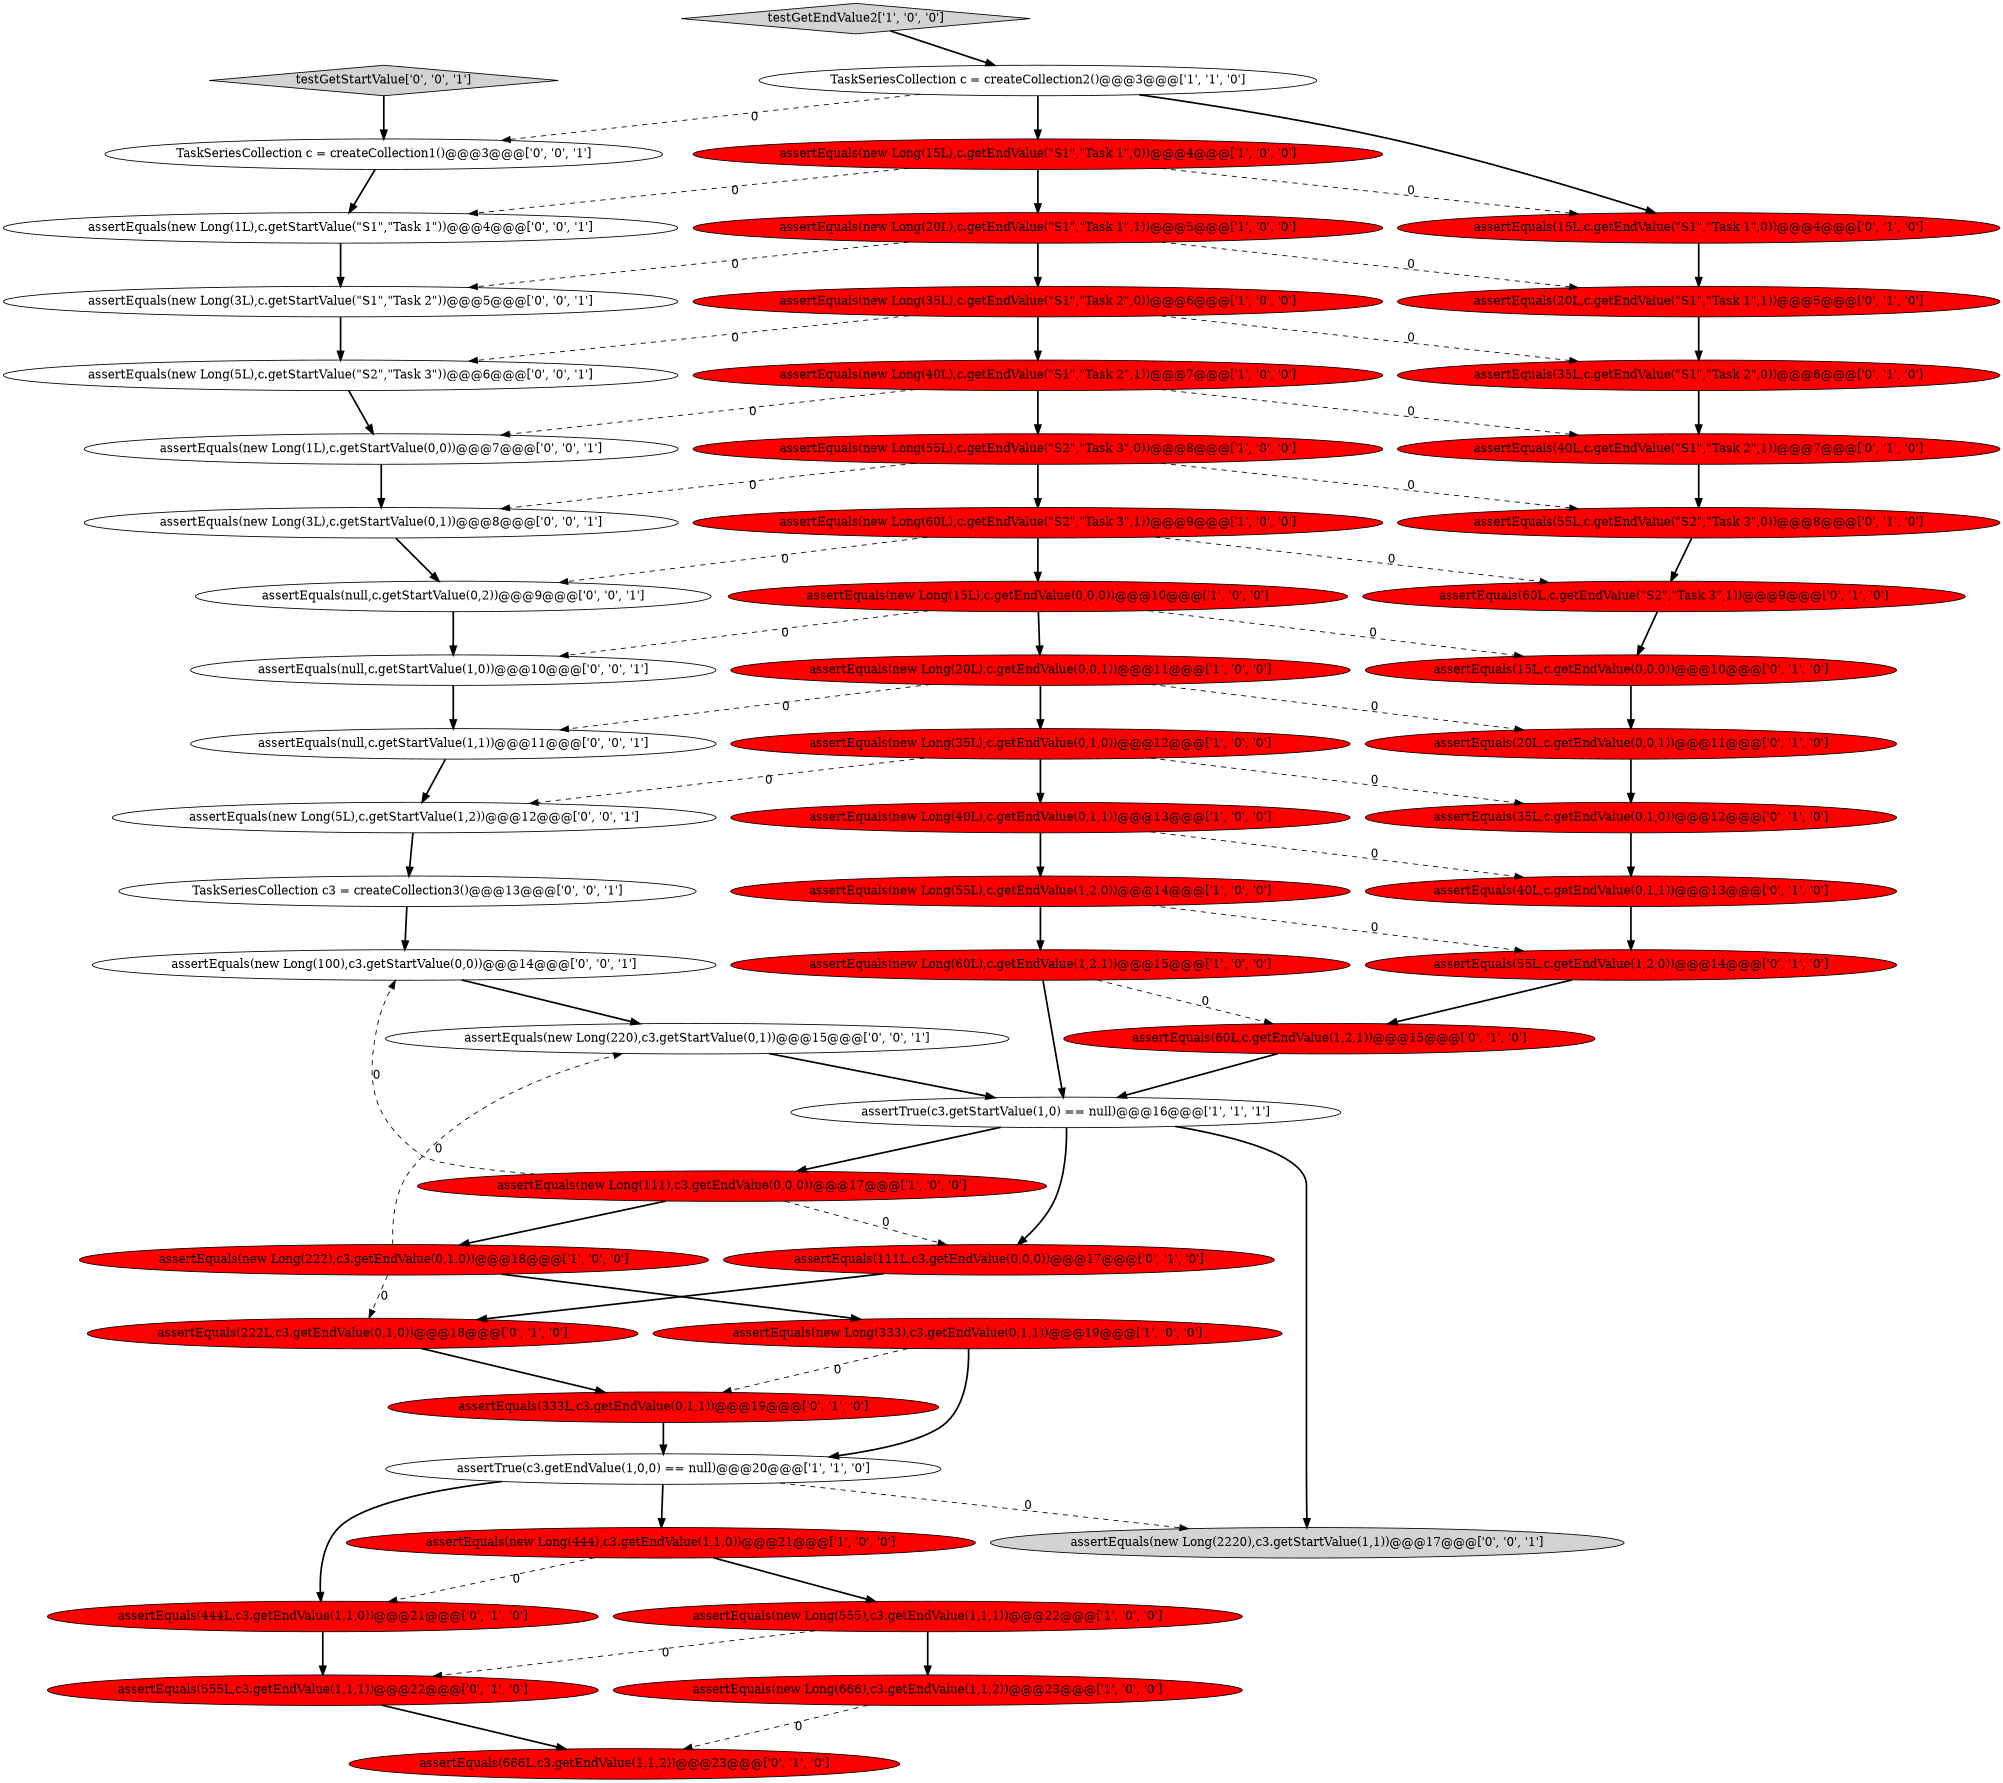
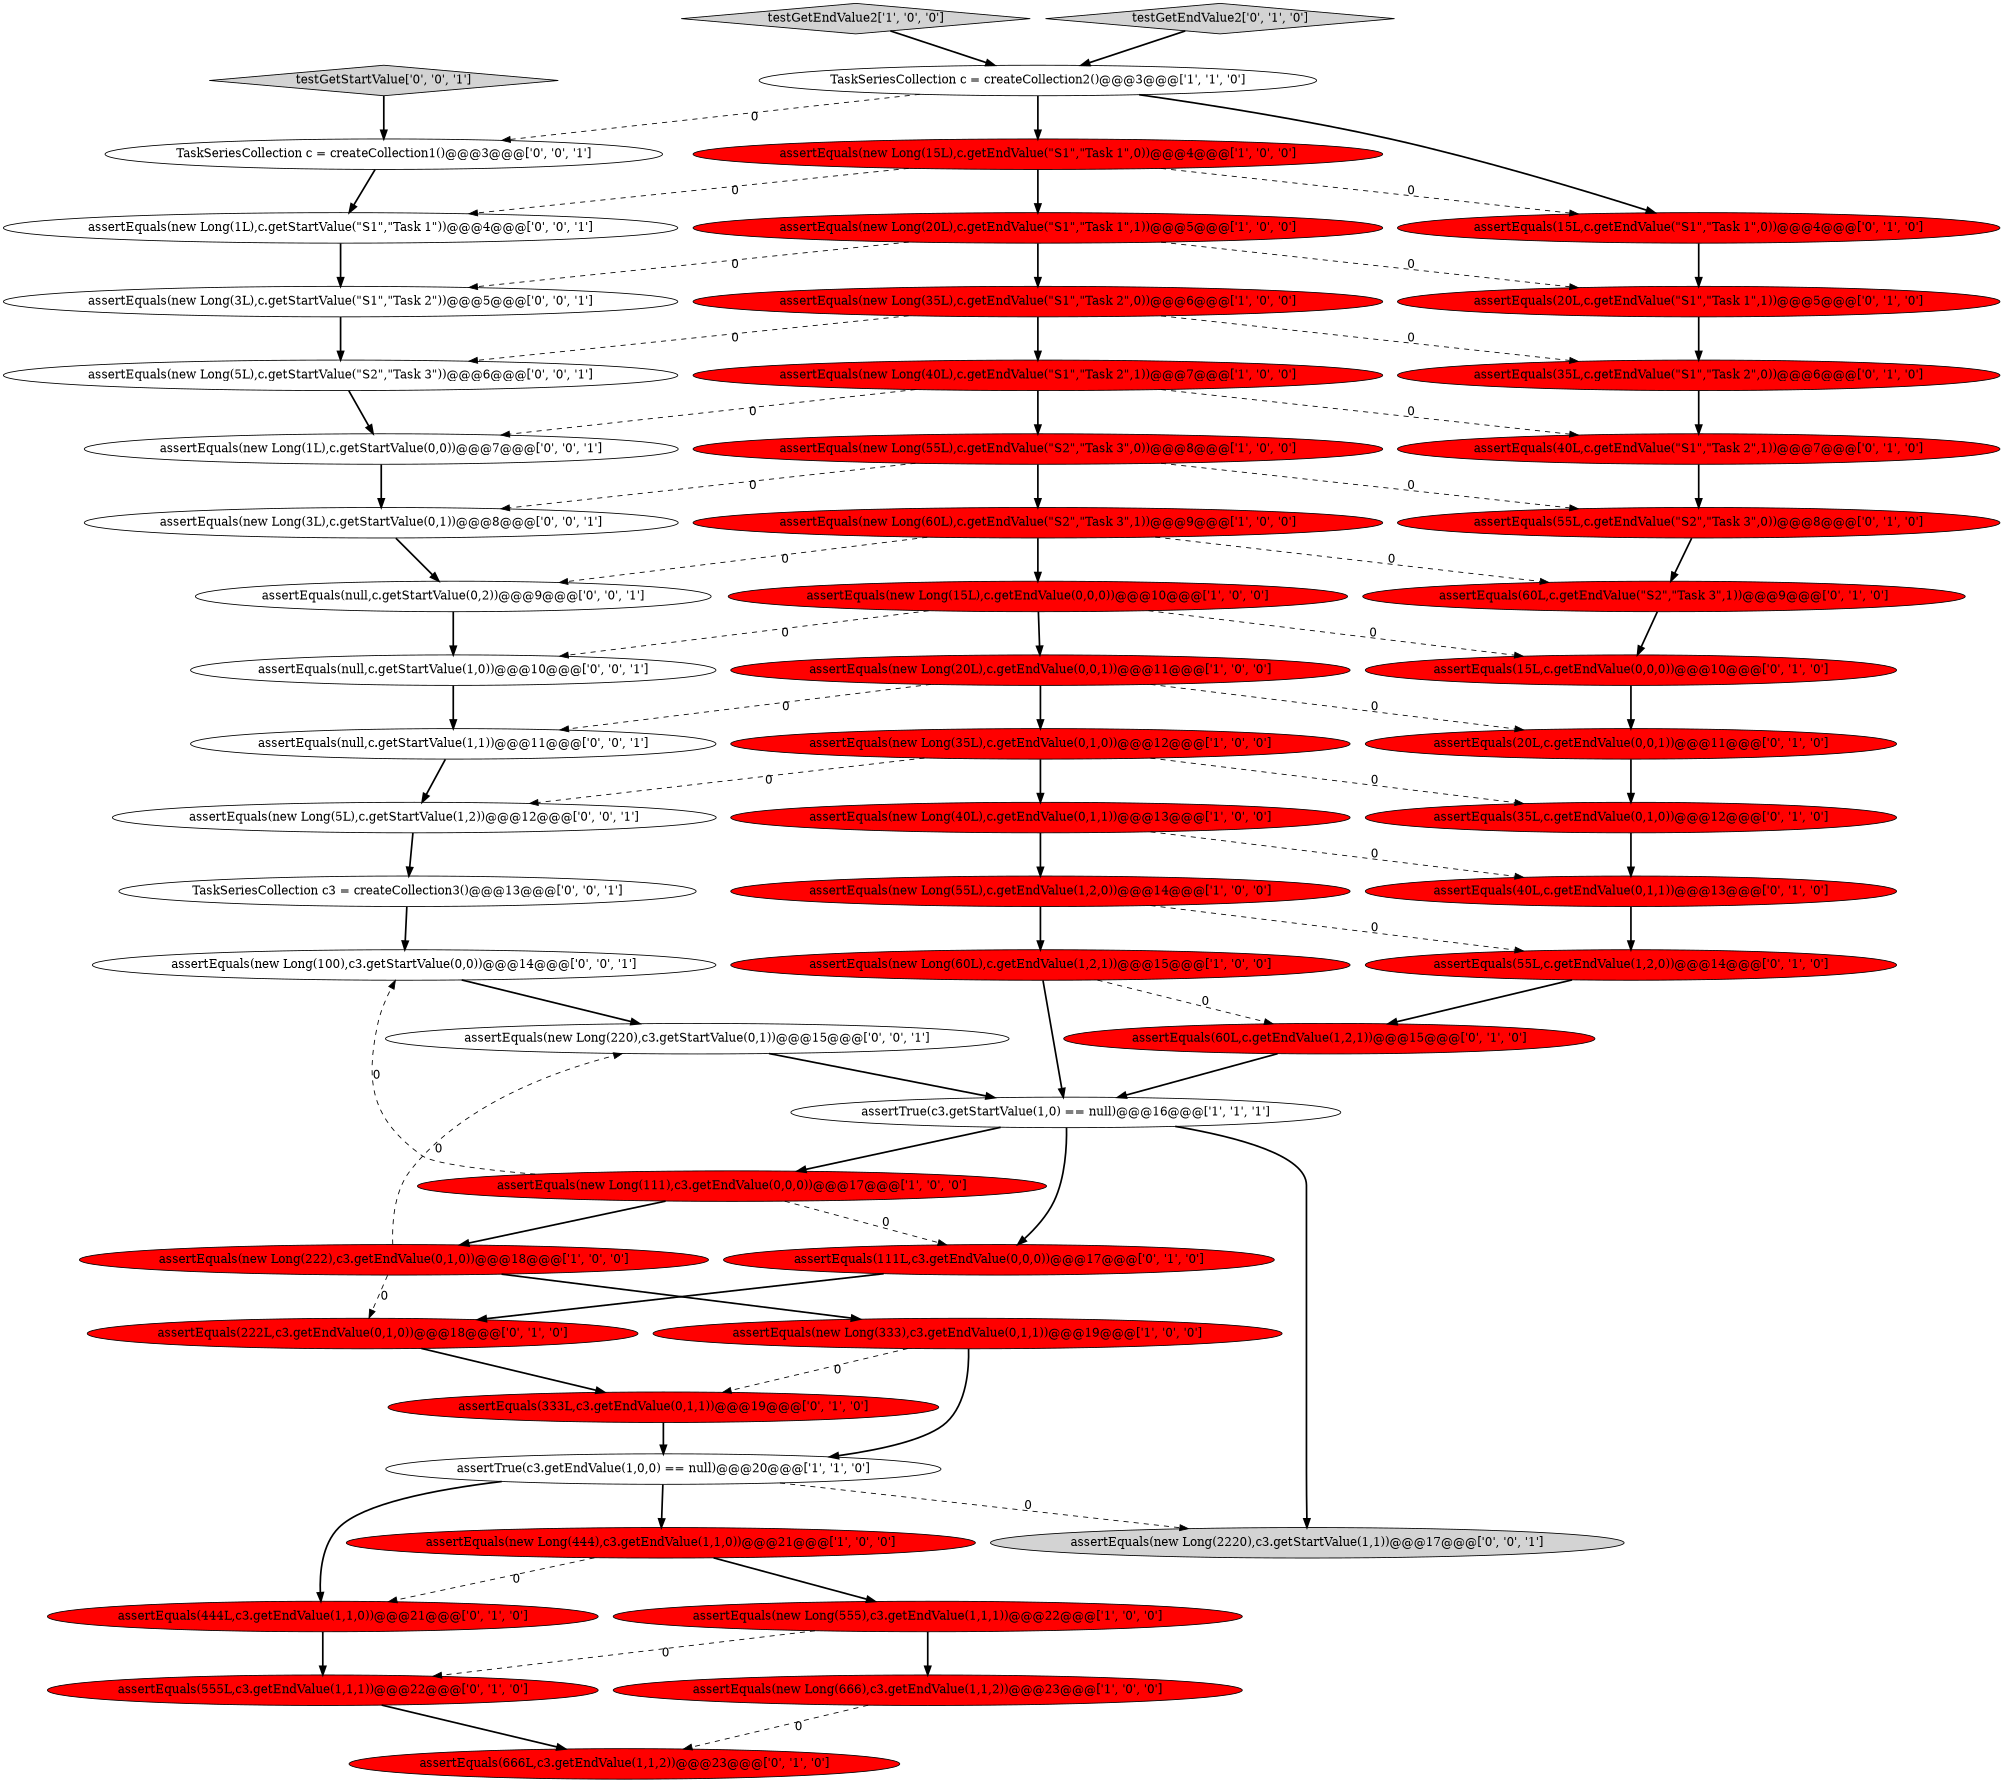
none -> (1220, 19)
